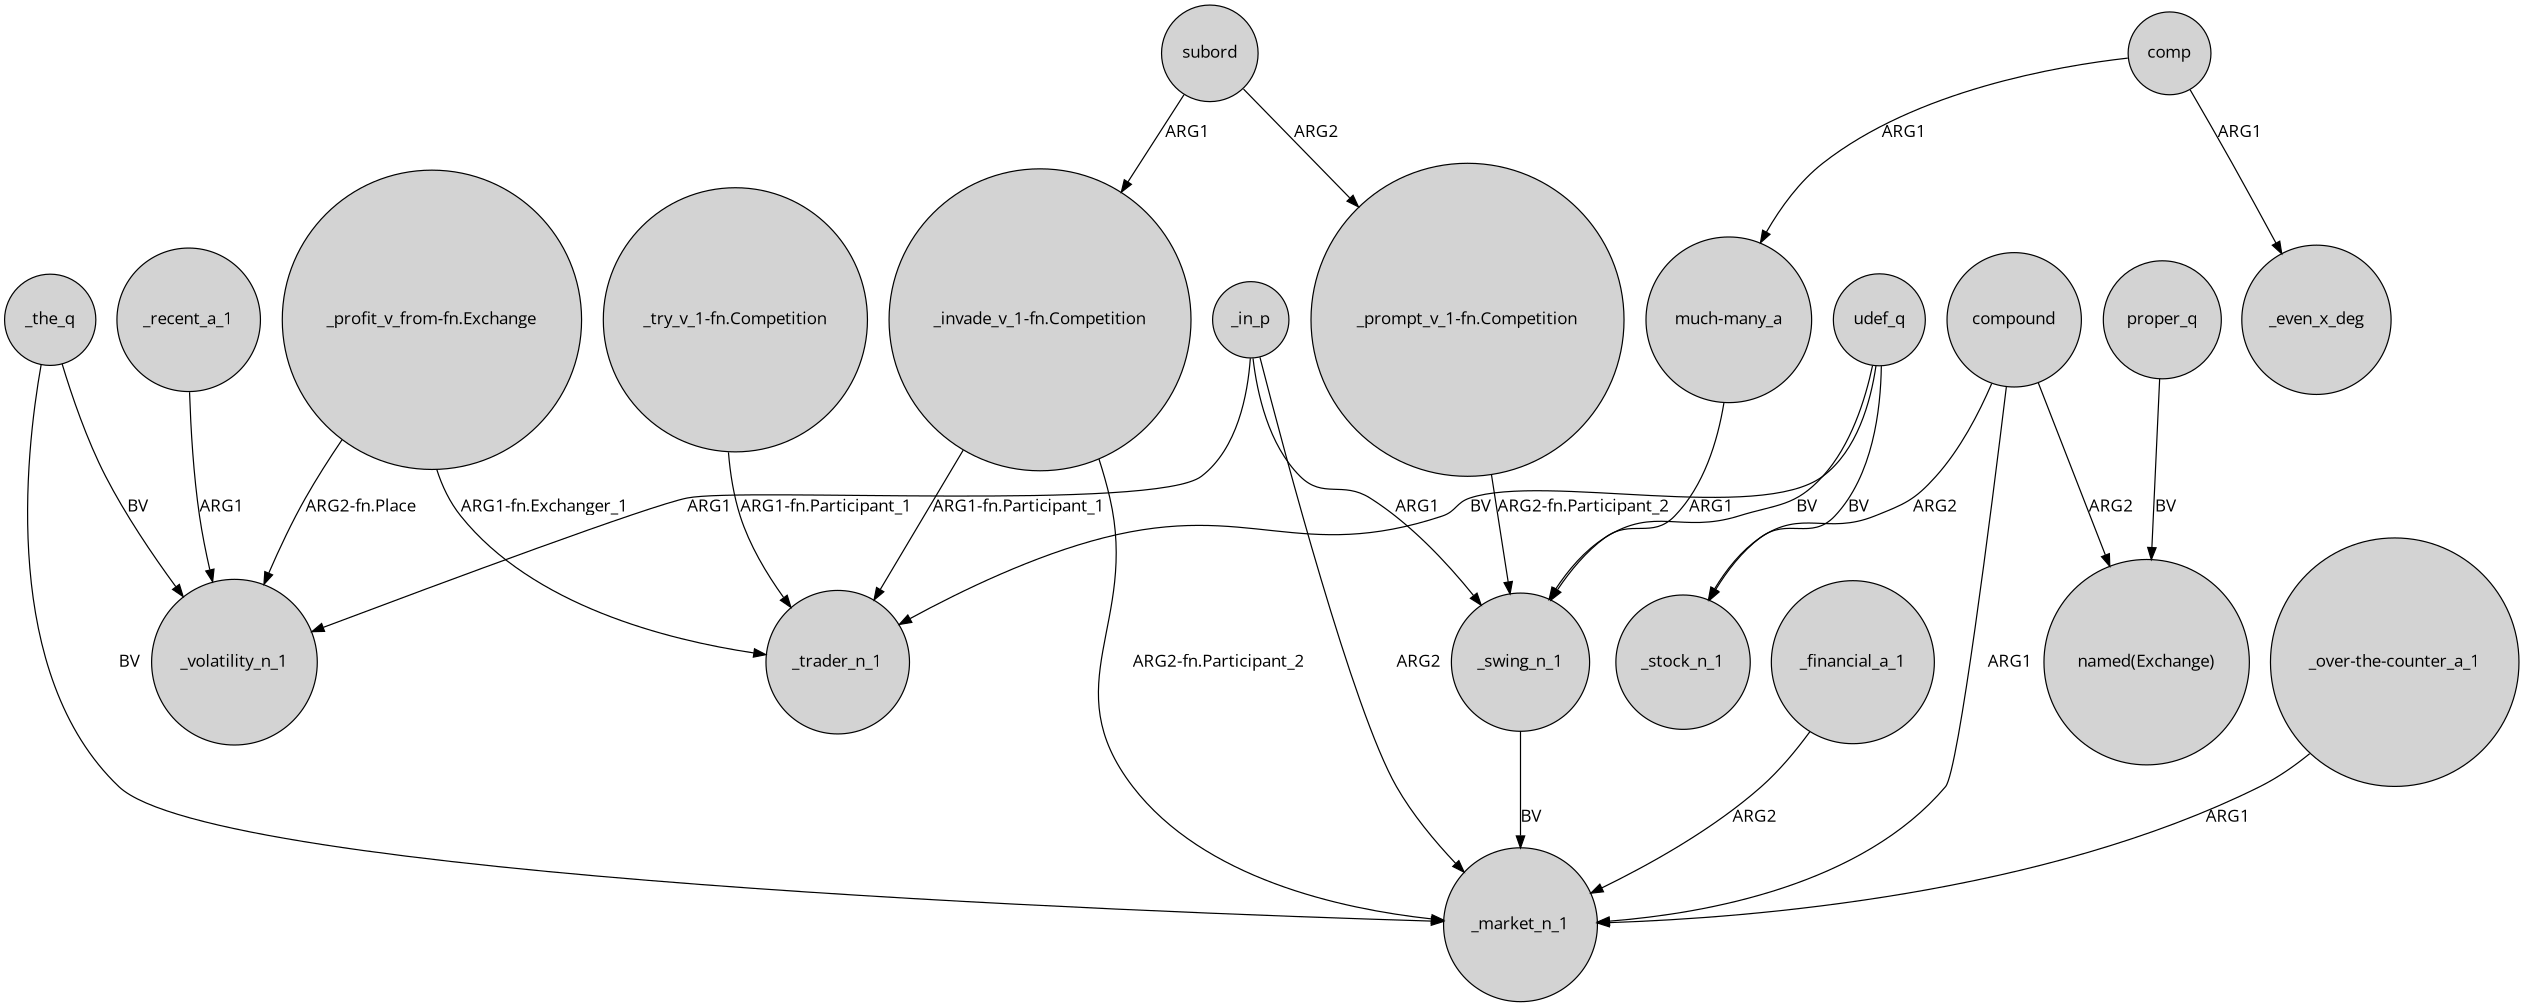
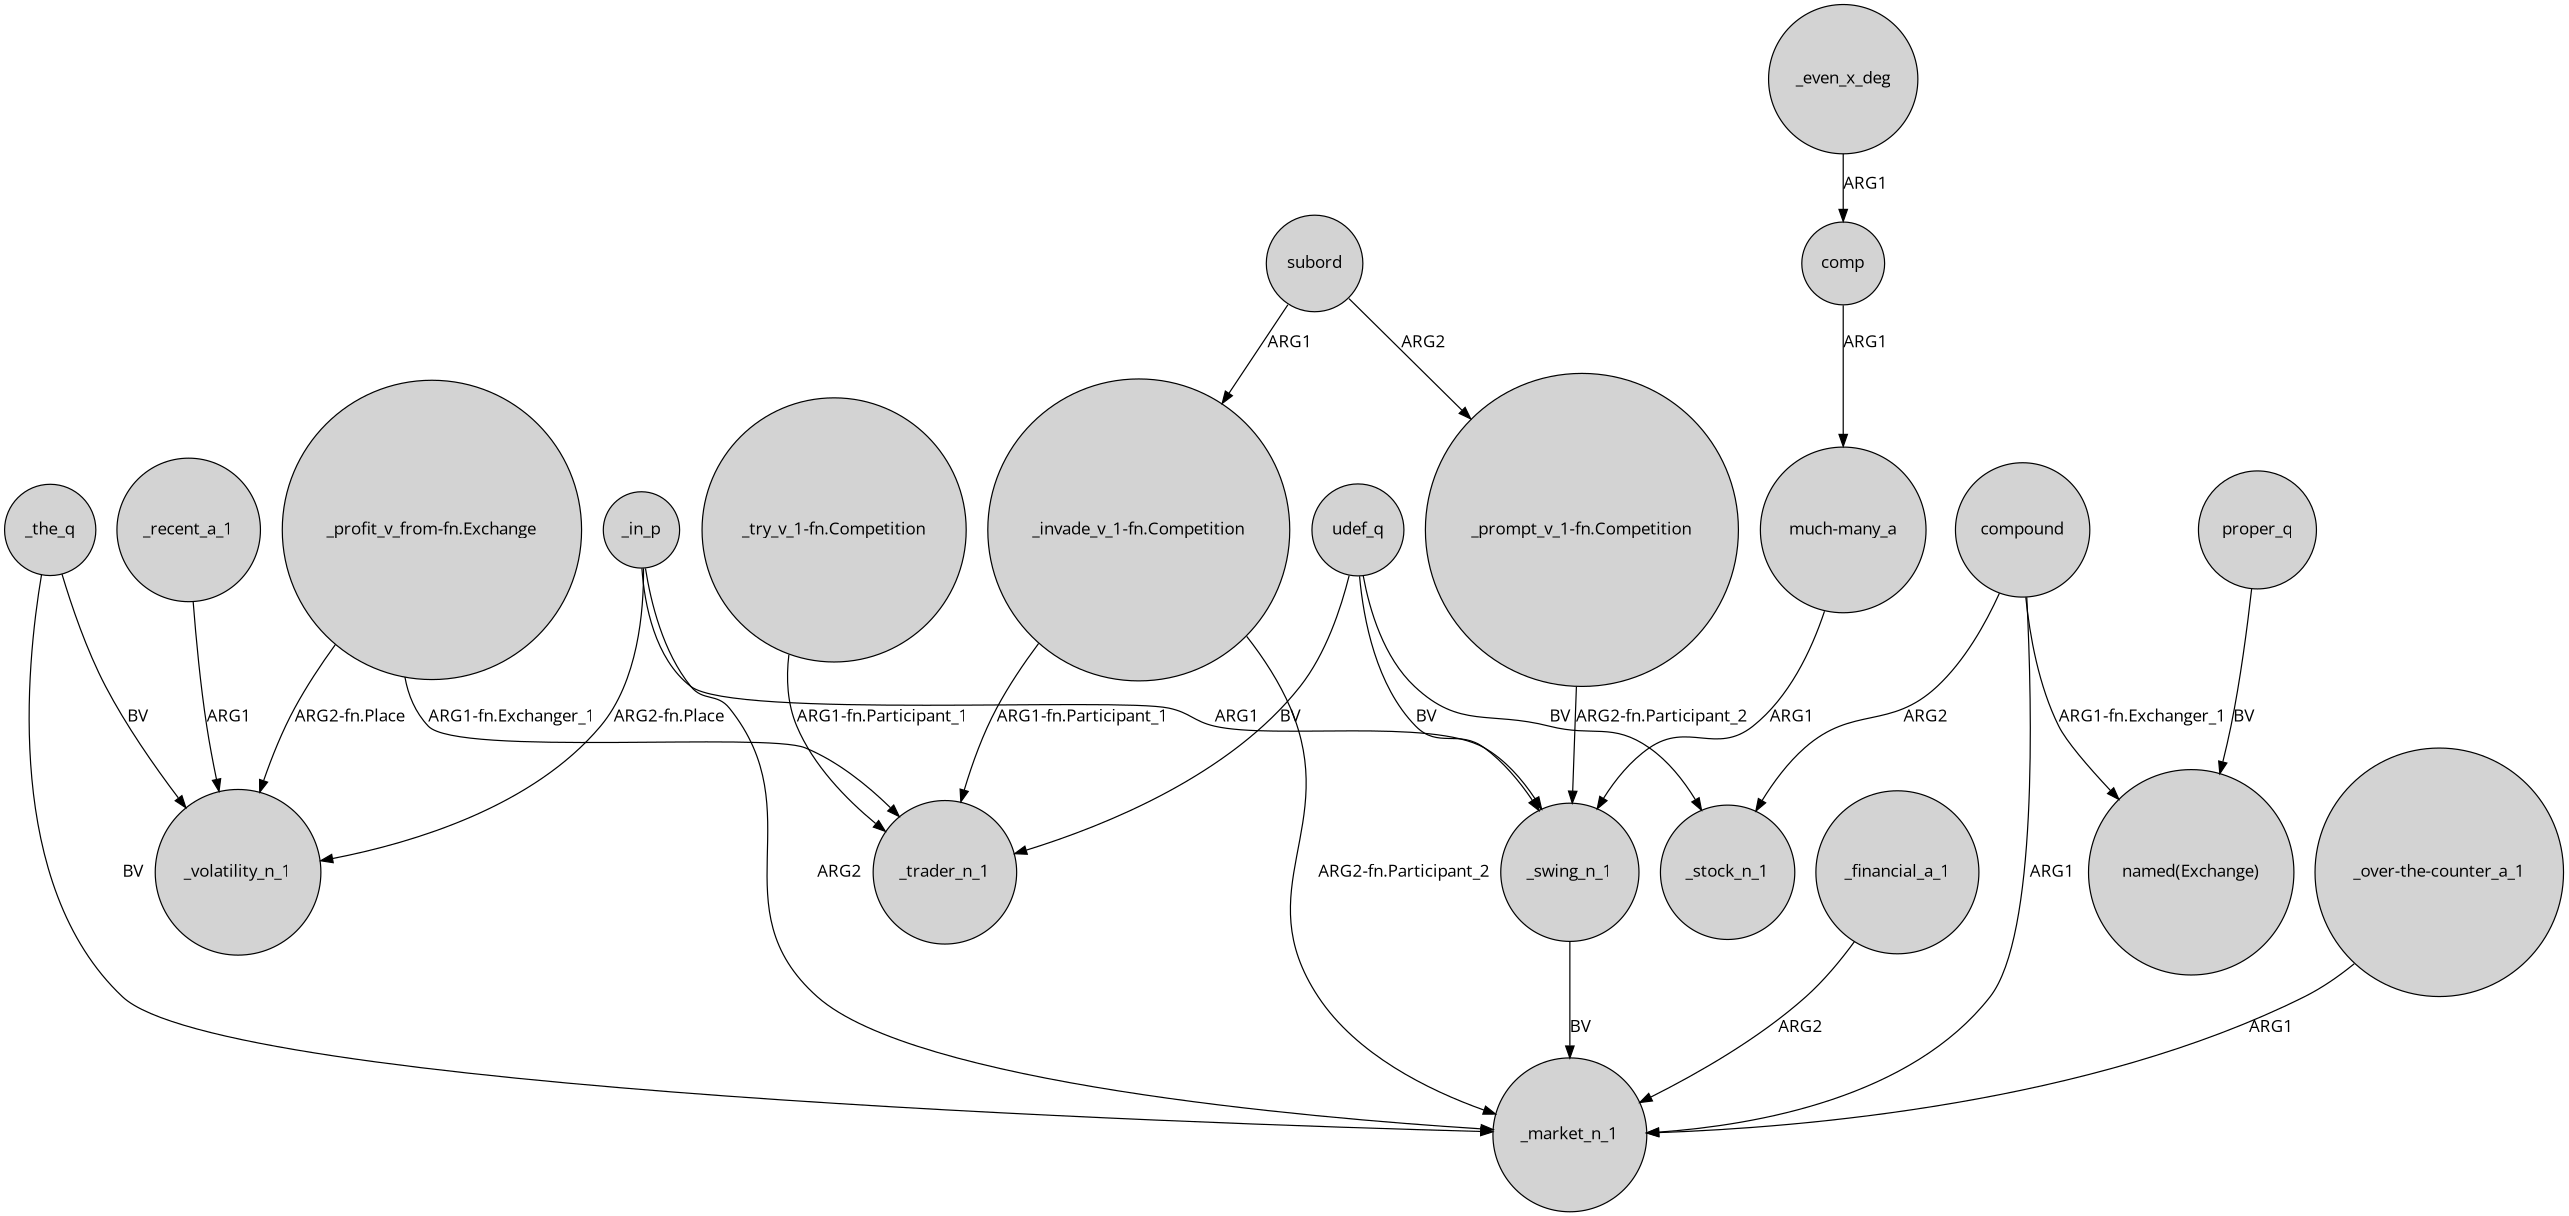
(2234, 166) -> (1843, 182)
(709, 507) -> (669, 717)
(2111, 507) -> (2142, 717)
